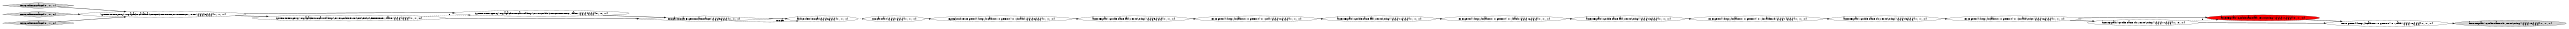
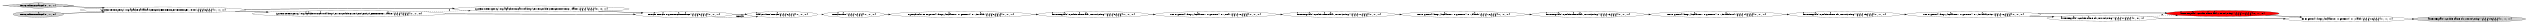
(38, 14) -> none
(704, 19) -> (684, 14)
(38, 23) -> (38, 14)
